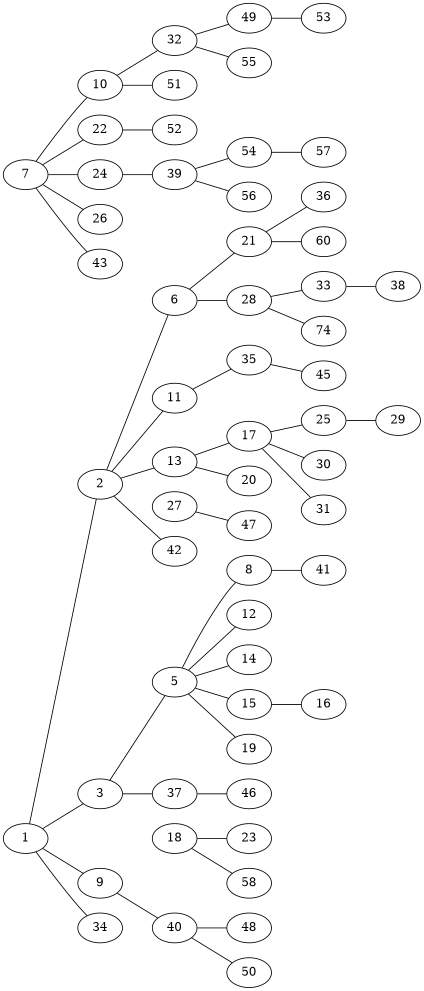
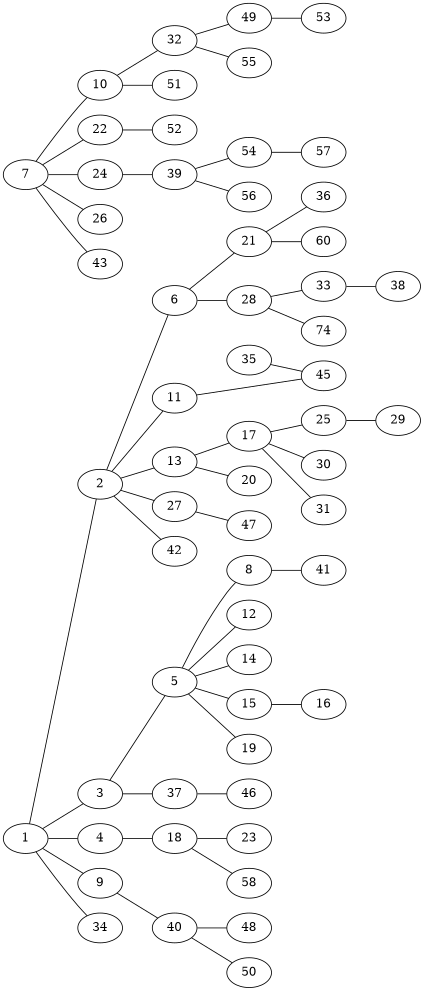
(212, 379) -> (249, 387)
none -> (138, 495)
none -> (100, 839)
